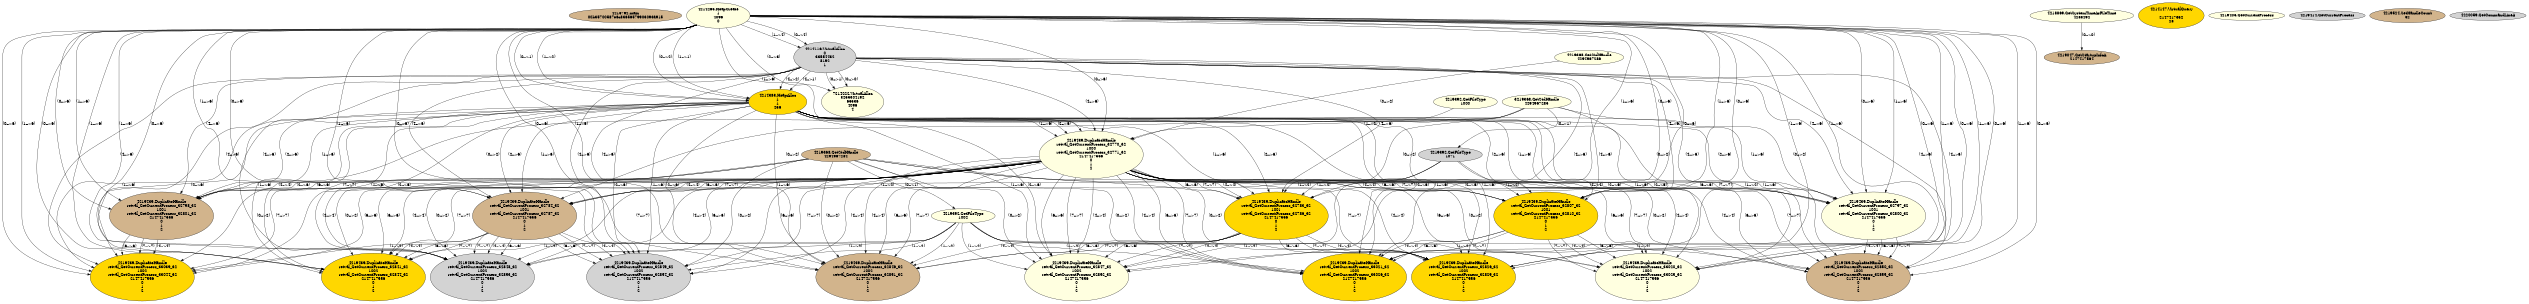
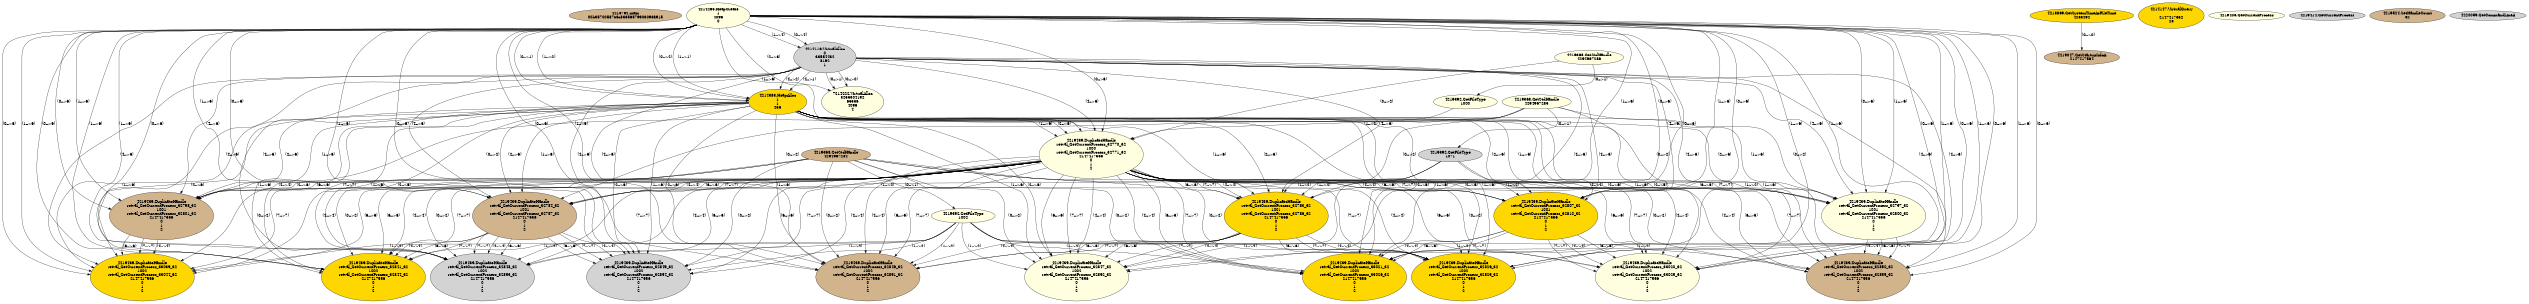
(2082, 16) -> (2082, 16)
none -> (1544, 86)
(1537, 102) -> (1537, 102)
